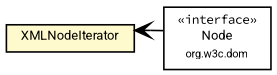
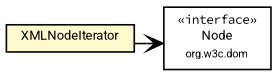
(157, 30) -> (141, 44)
